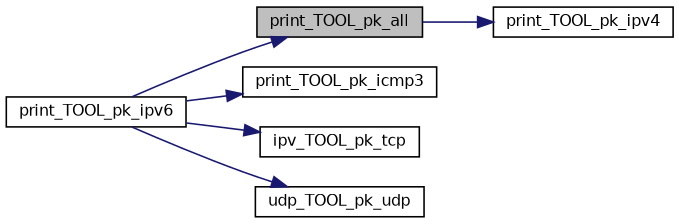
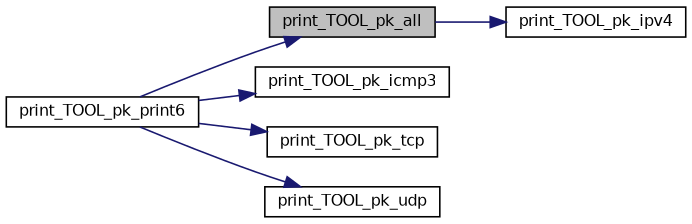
(96, 112) -> (102, 112)
(340, 142) -> (352, 142)
(340, 202) -> (352, 202)
